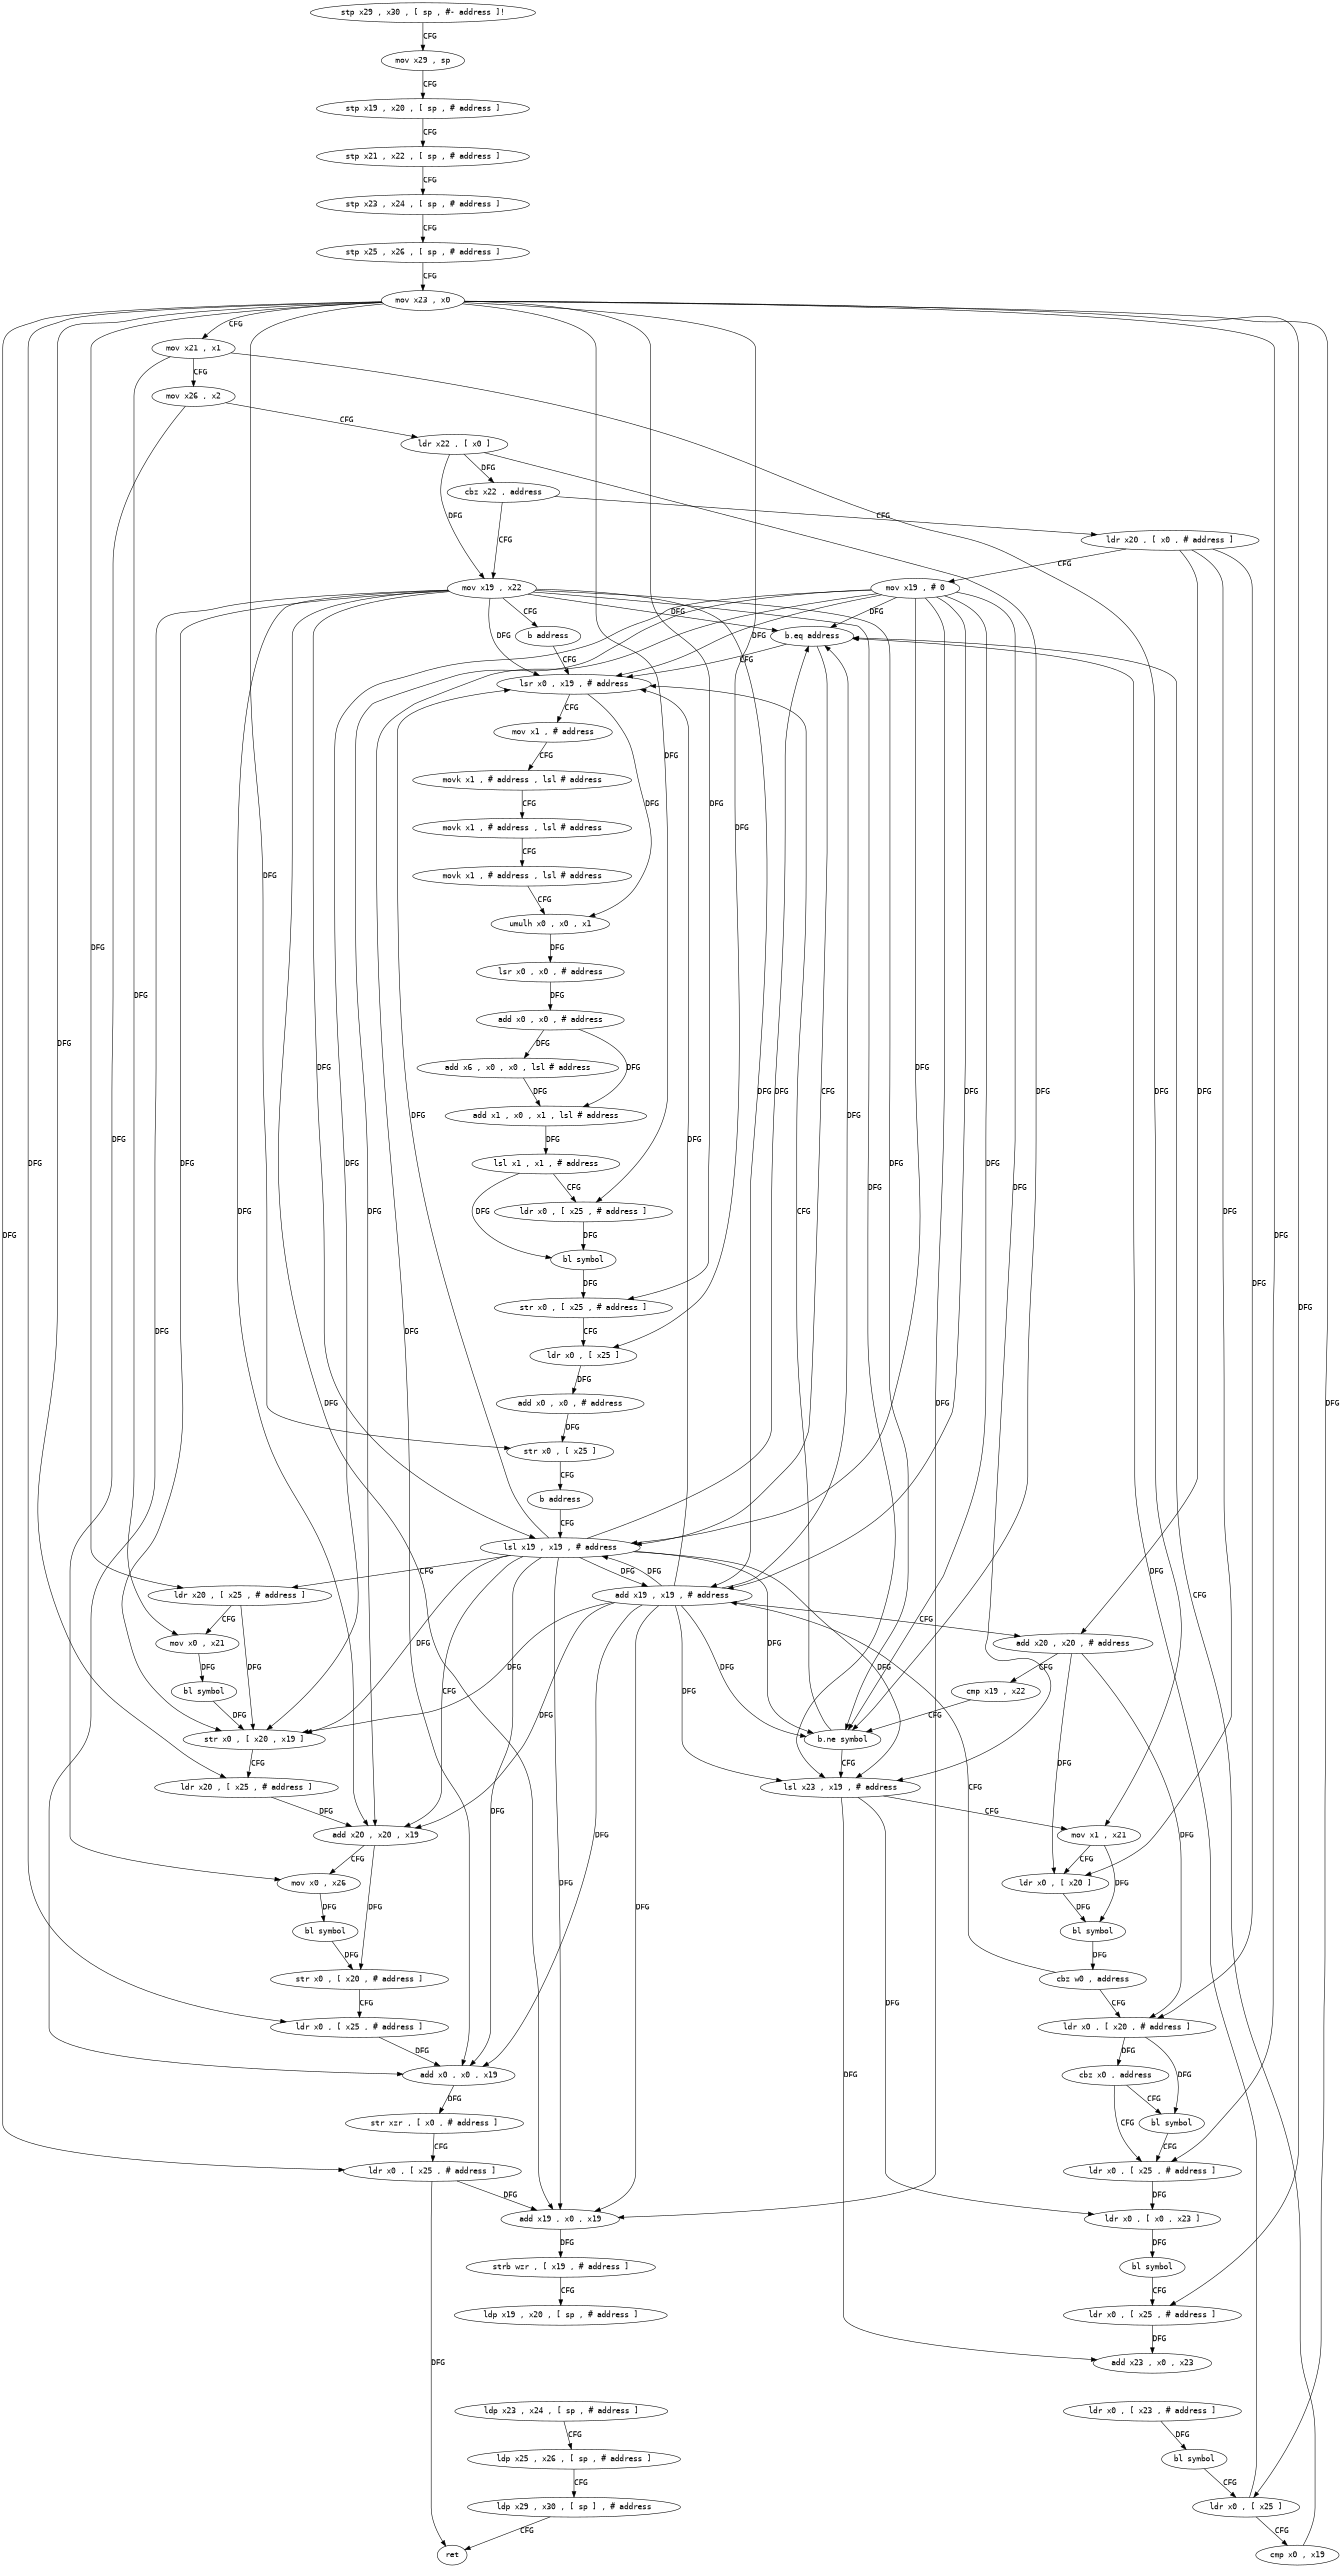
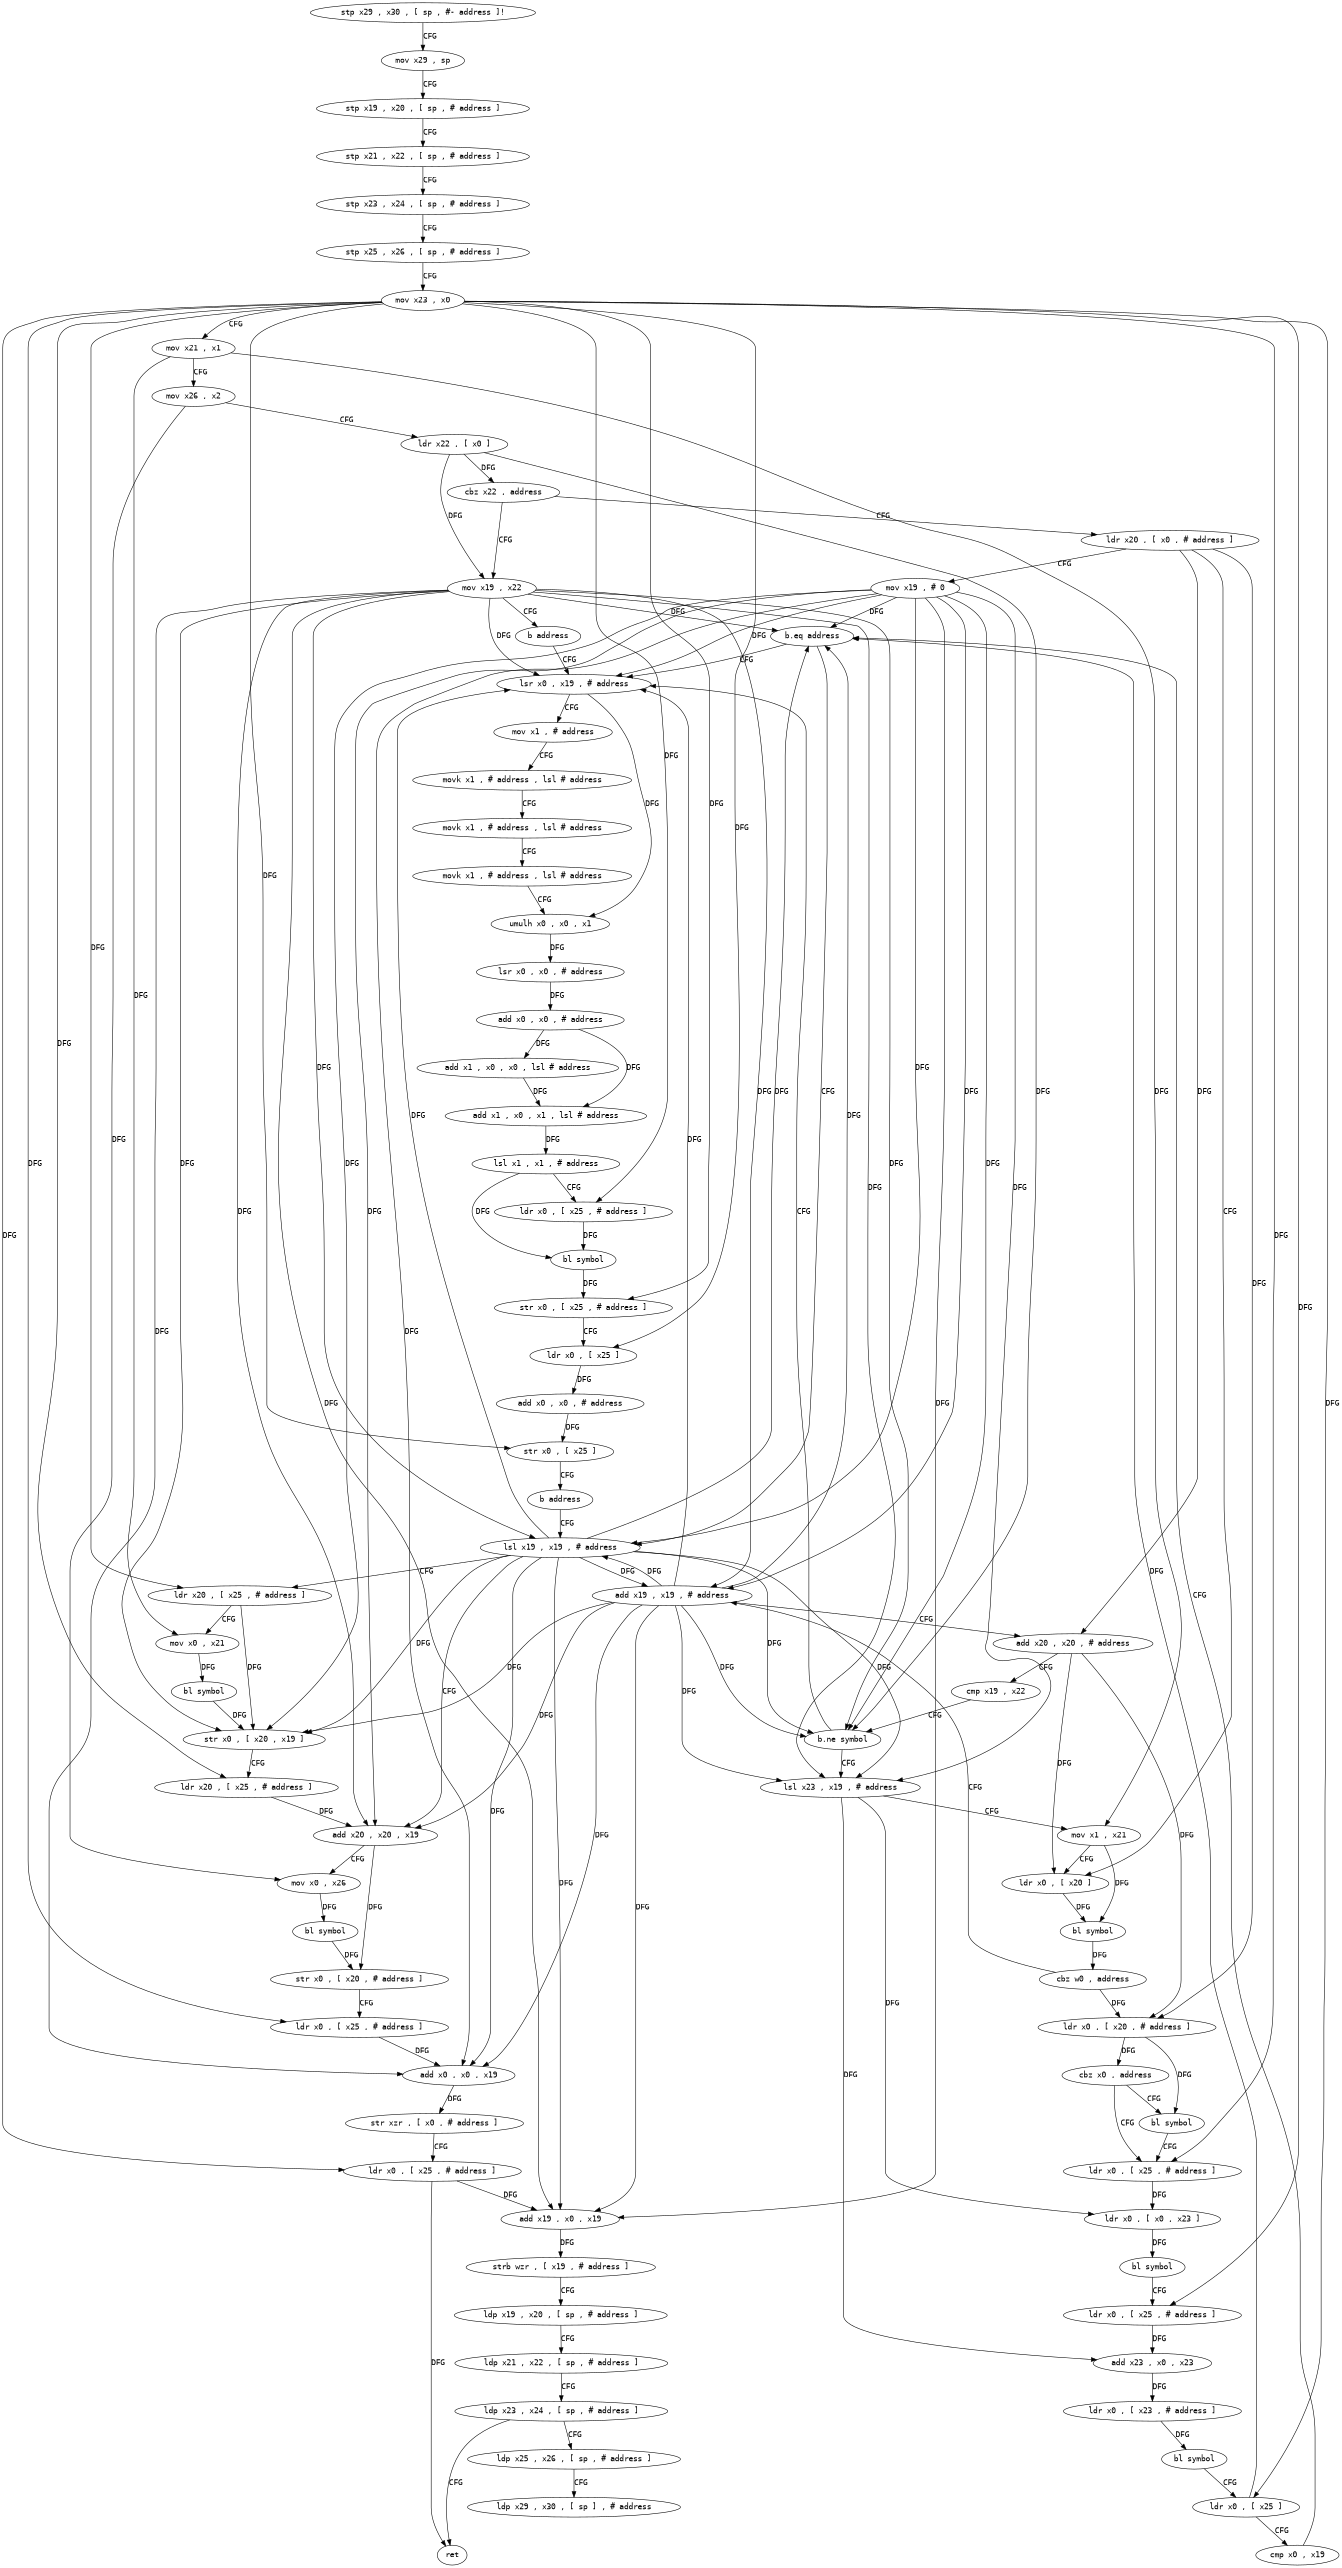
(518, 1068) -> (518, 1068)
(1230, 1212) -> (1230, 1212)
(1118, 2003) -> (1118, 2003)
none -> (561, 2363)
none -> (1152, 2384)
(510, 2532) -> (454, 2466)
